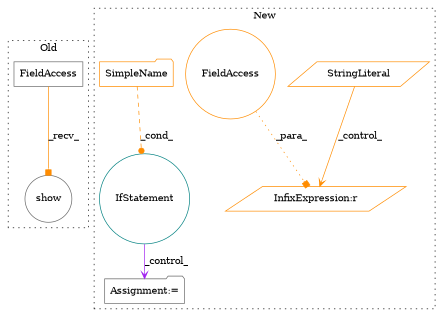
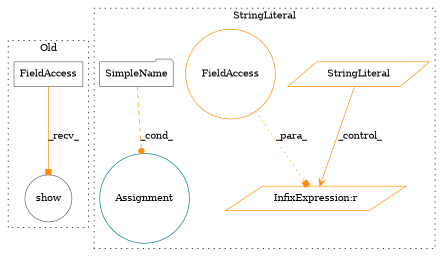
(265, 16) -> (265, 16)
(136, 74) -> (136, 74)
(145, 199) -> (145, 198)
(145, 291) -> none
